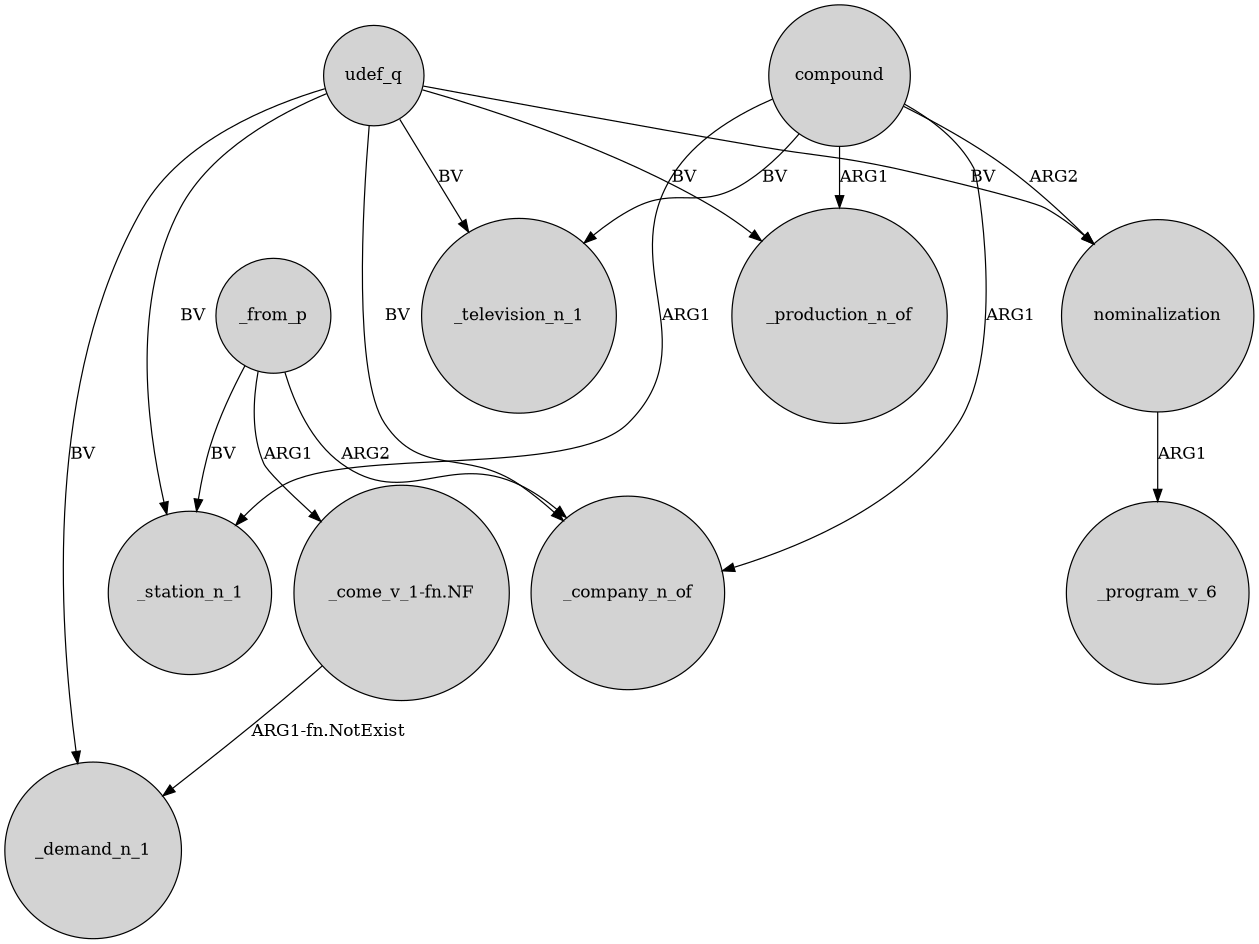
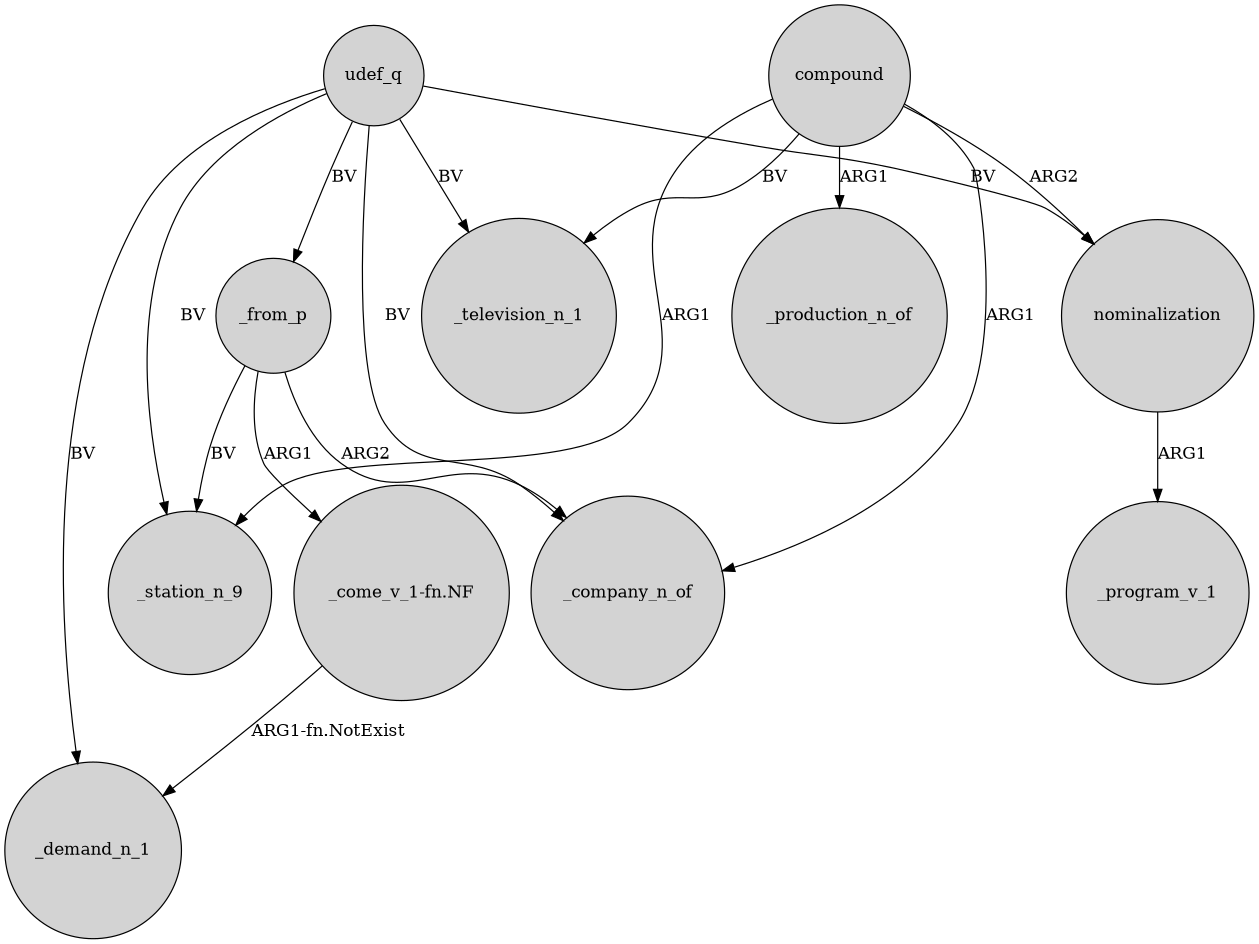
(593, 148) -> (324, 186)
(190, 593) -> (190, 593)
(1158, 593) -> (1158, 593)
